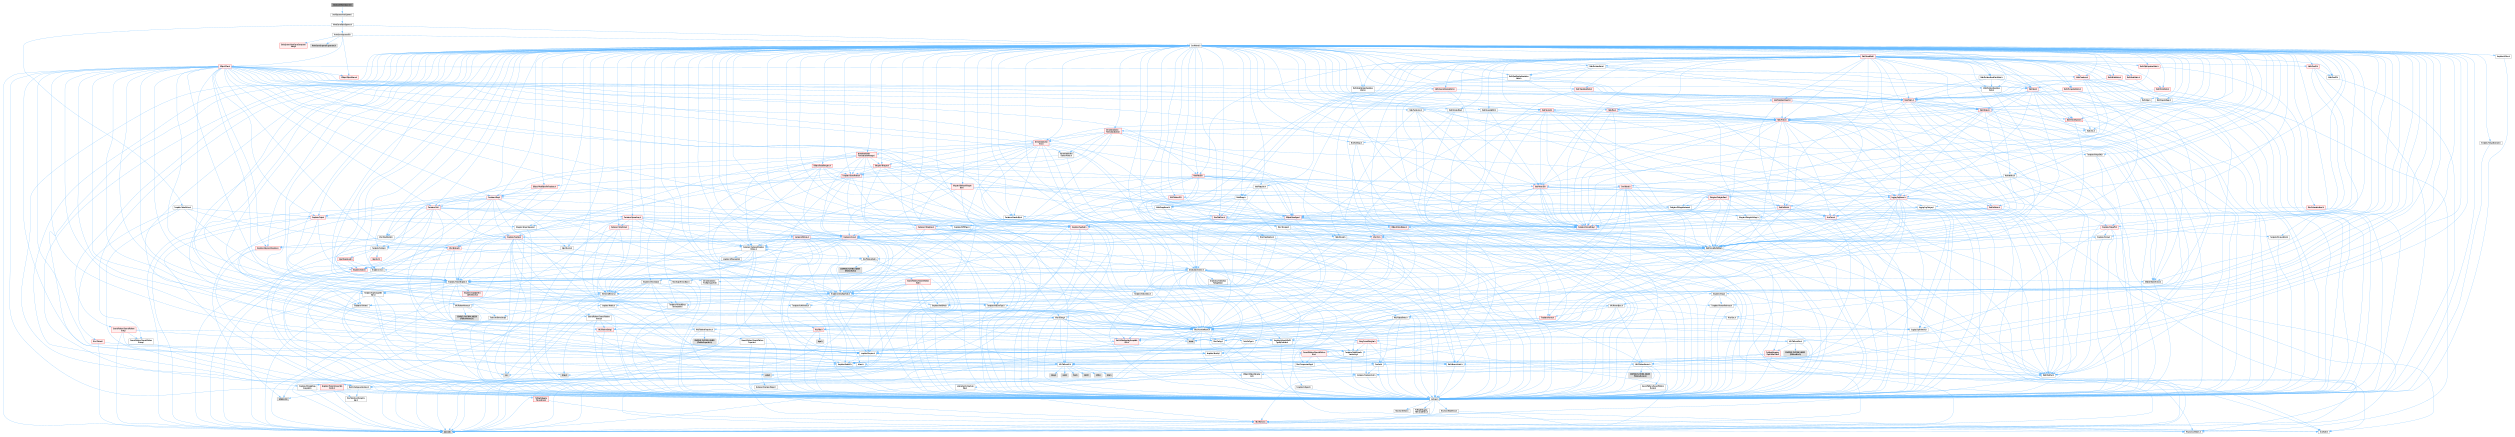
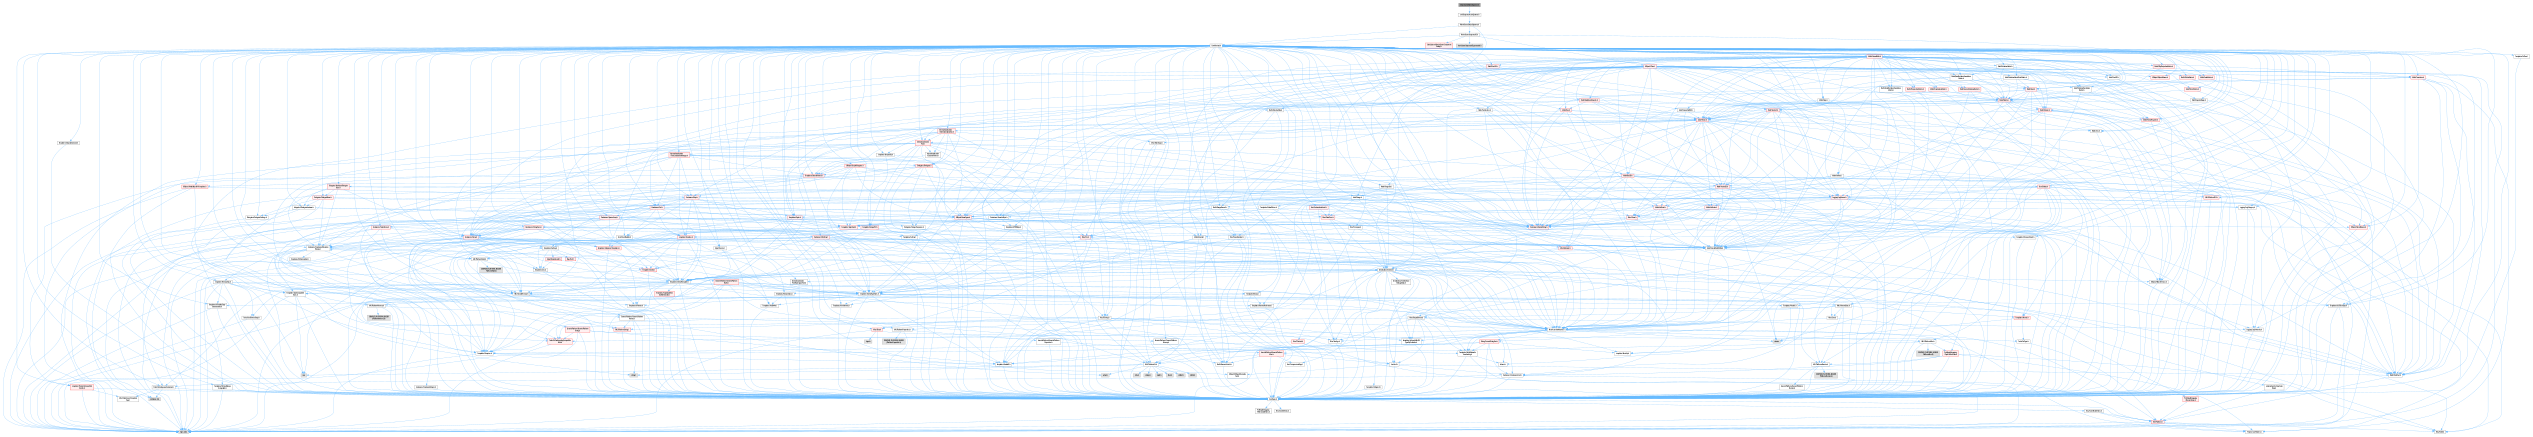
(681, 282) -> none
